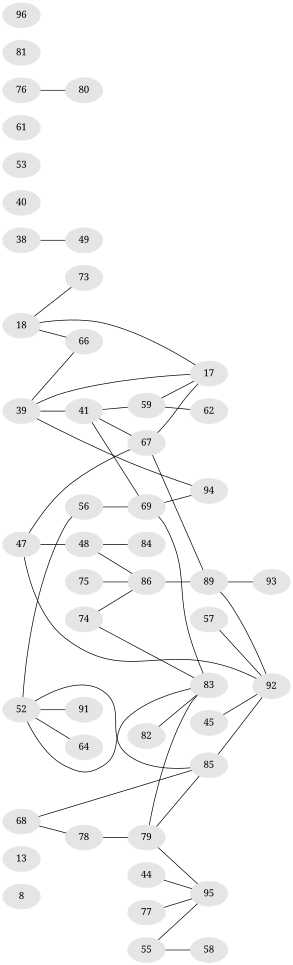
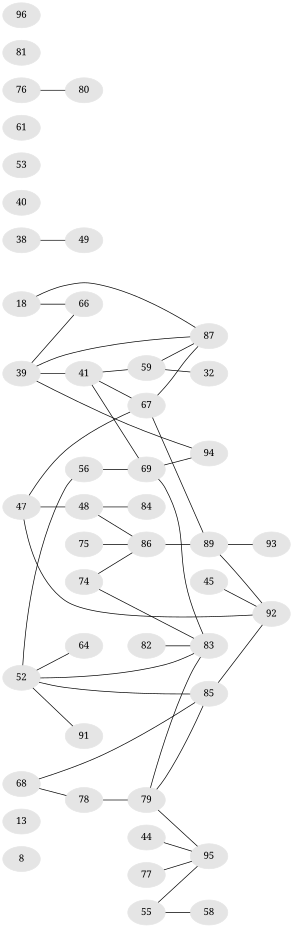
(84, 278) -> none
(209, 374) -> (209, 336)
(209, 411) -> (209, 374)
(209, 619) -> none
